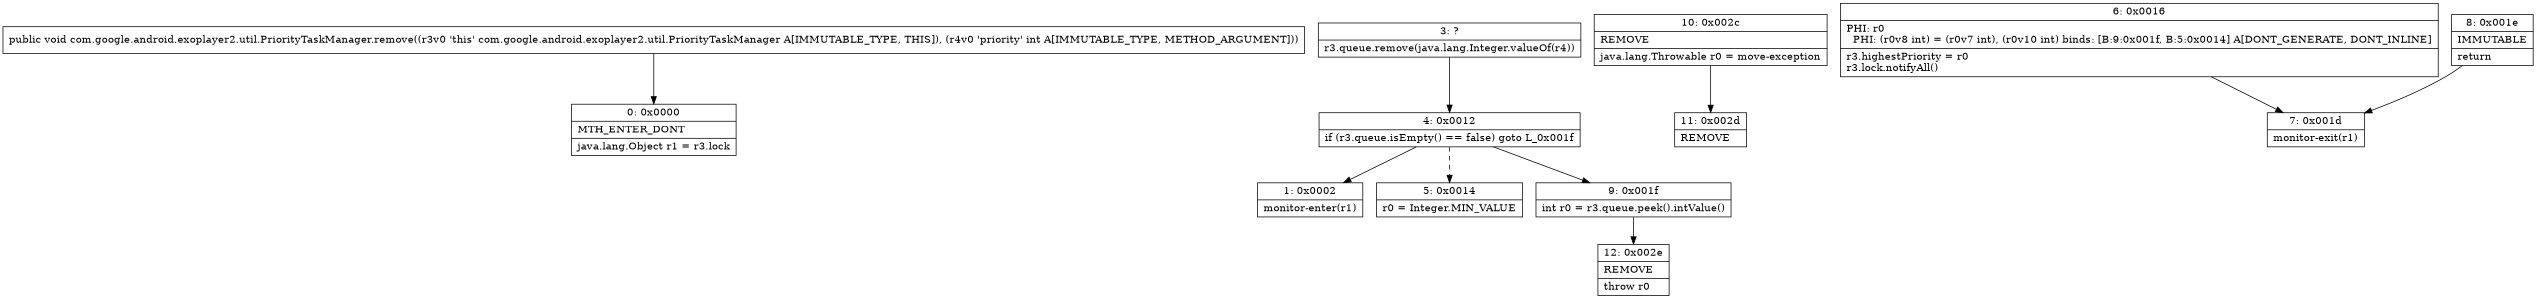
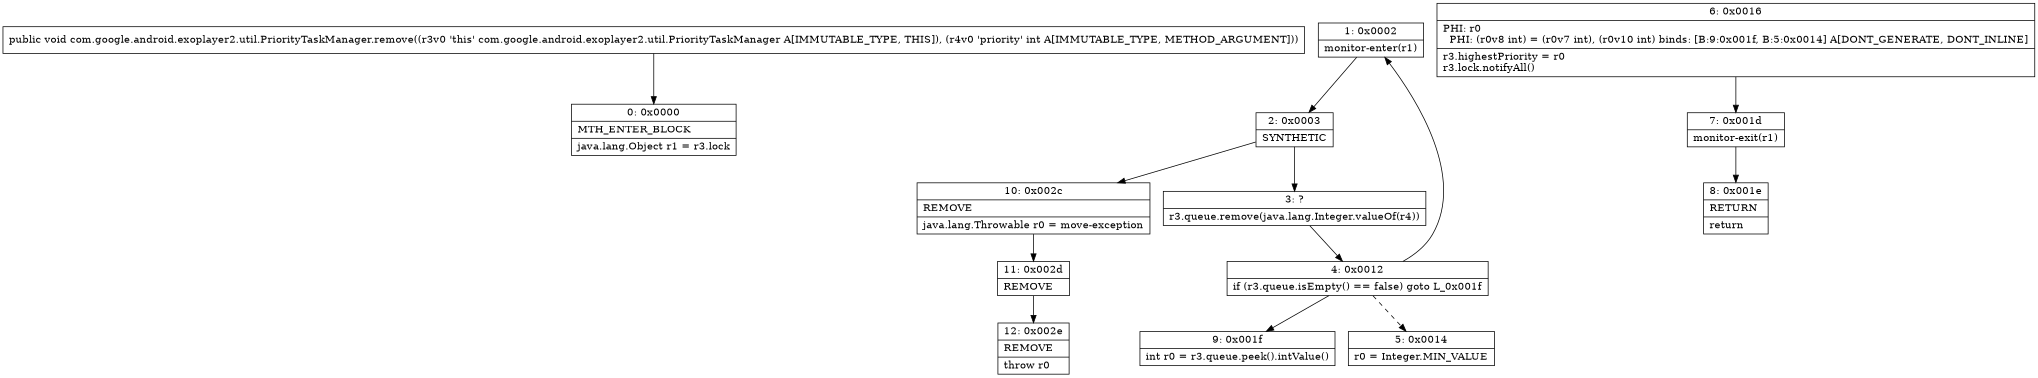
(2492, 40) -> (1734, 208)
(2418, 91) -> (1736, 161)
(631, 129) -> (634, 129)
none -> (1295, 130)
(1634, 227) -> (1034, 306)
